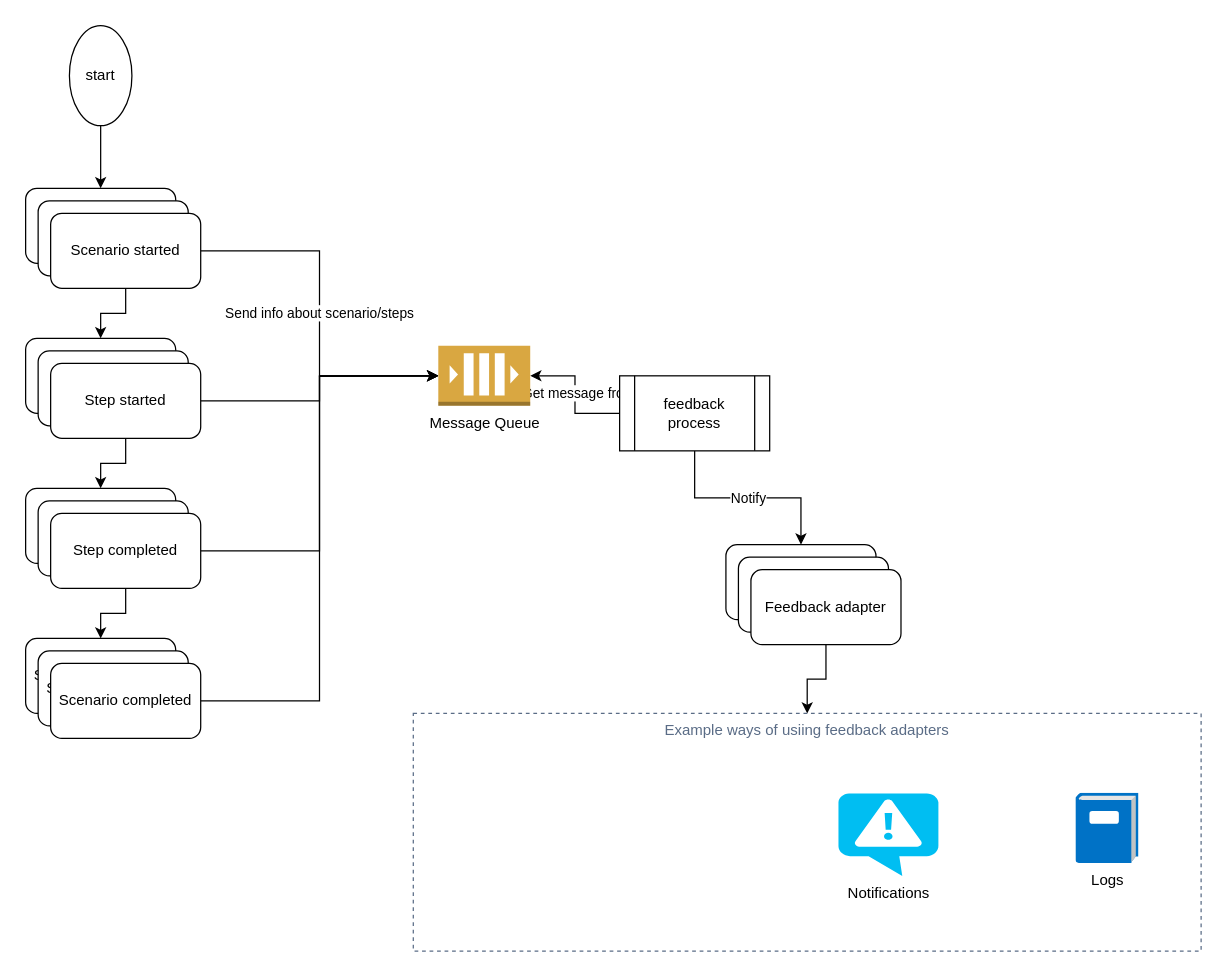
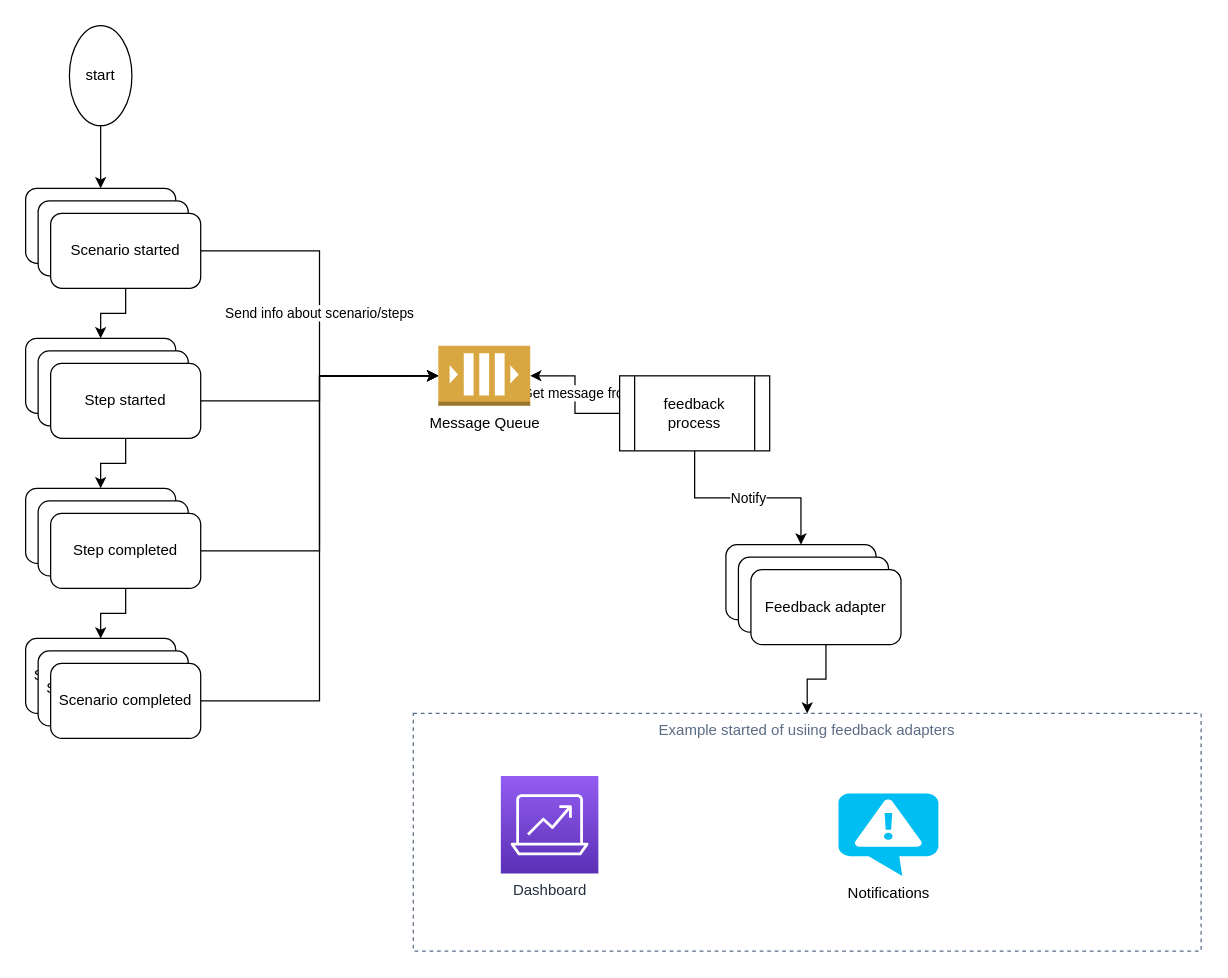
(806, 730) -> (806, 730)
none -> (549, 824)
(1107, 828) -> none
